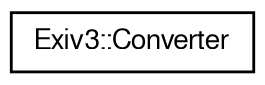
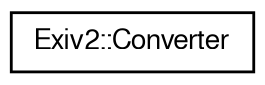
(133, 42) -> (133, 42)
